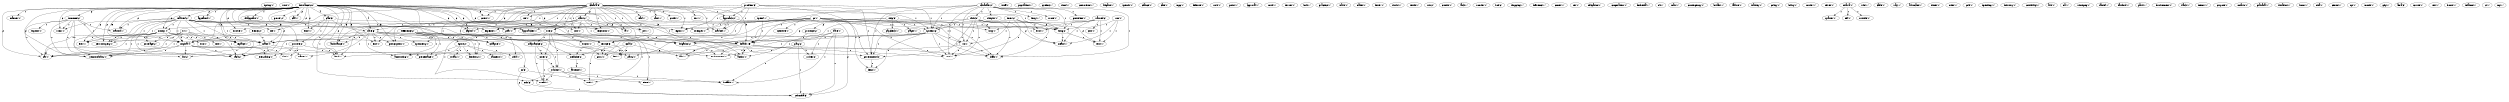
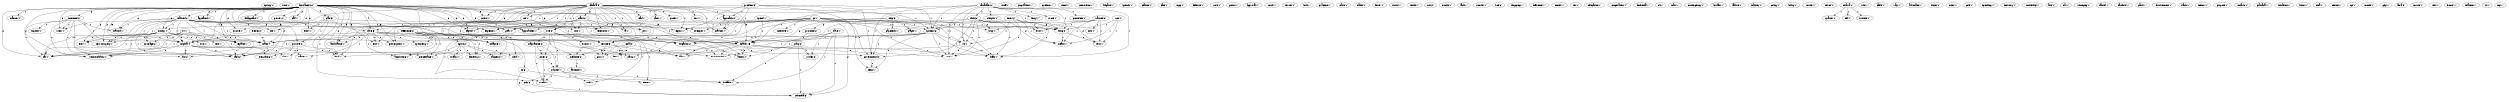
none -> (479, 37)
(590, 60) -> (644, 51)
